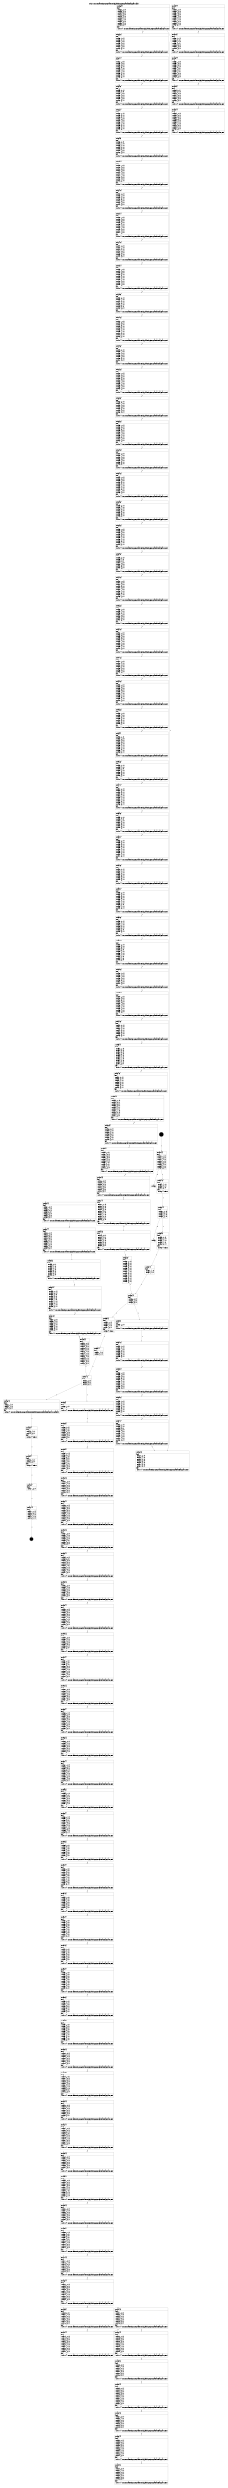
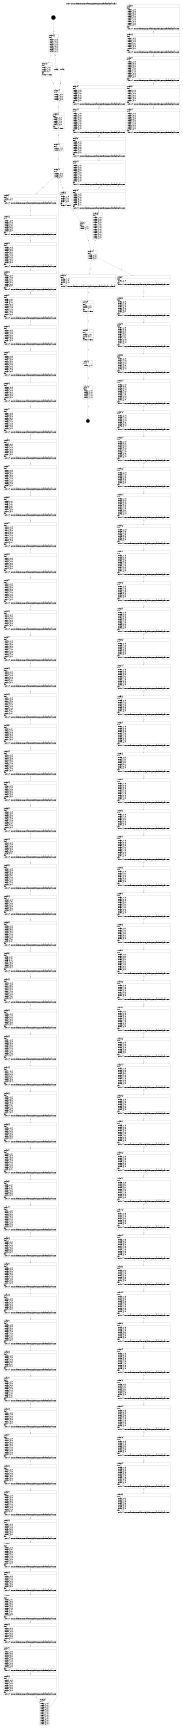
(170, 740) -> (30, 348)
(156, 1228) -> (61, 80)
(117, 2330) -> (144, 1319)
